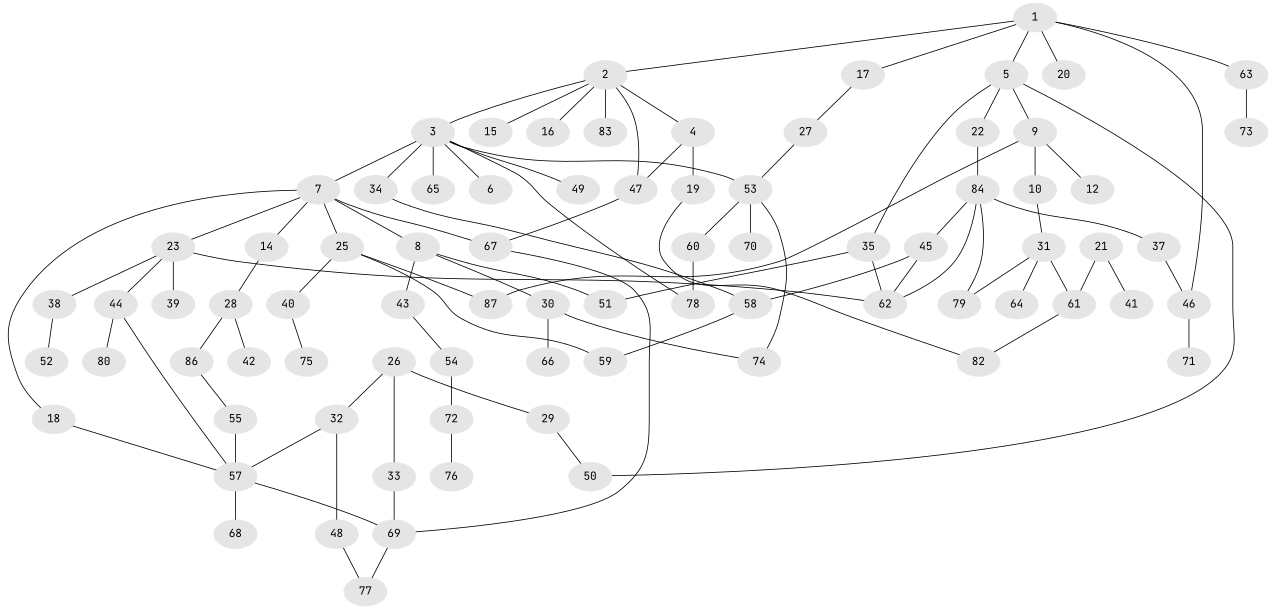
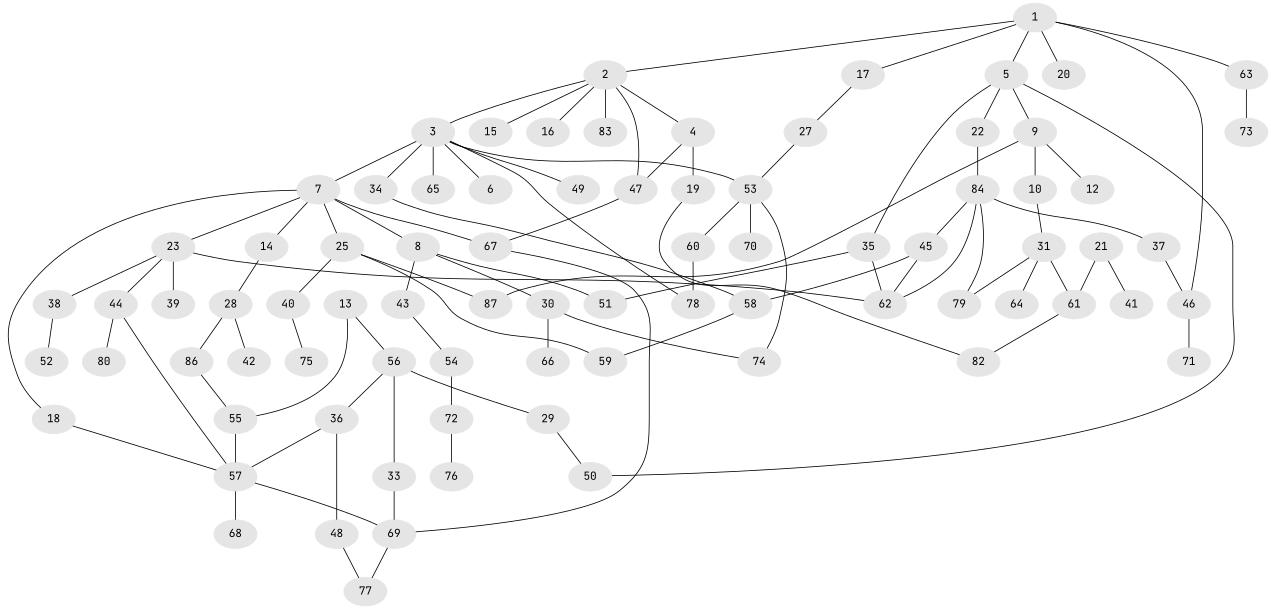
none -> (346, 305)
(394, 362) -> (394, 362)
(337, 419) -> (337, 419)
